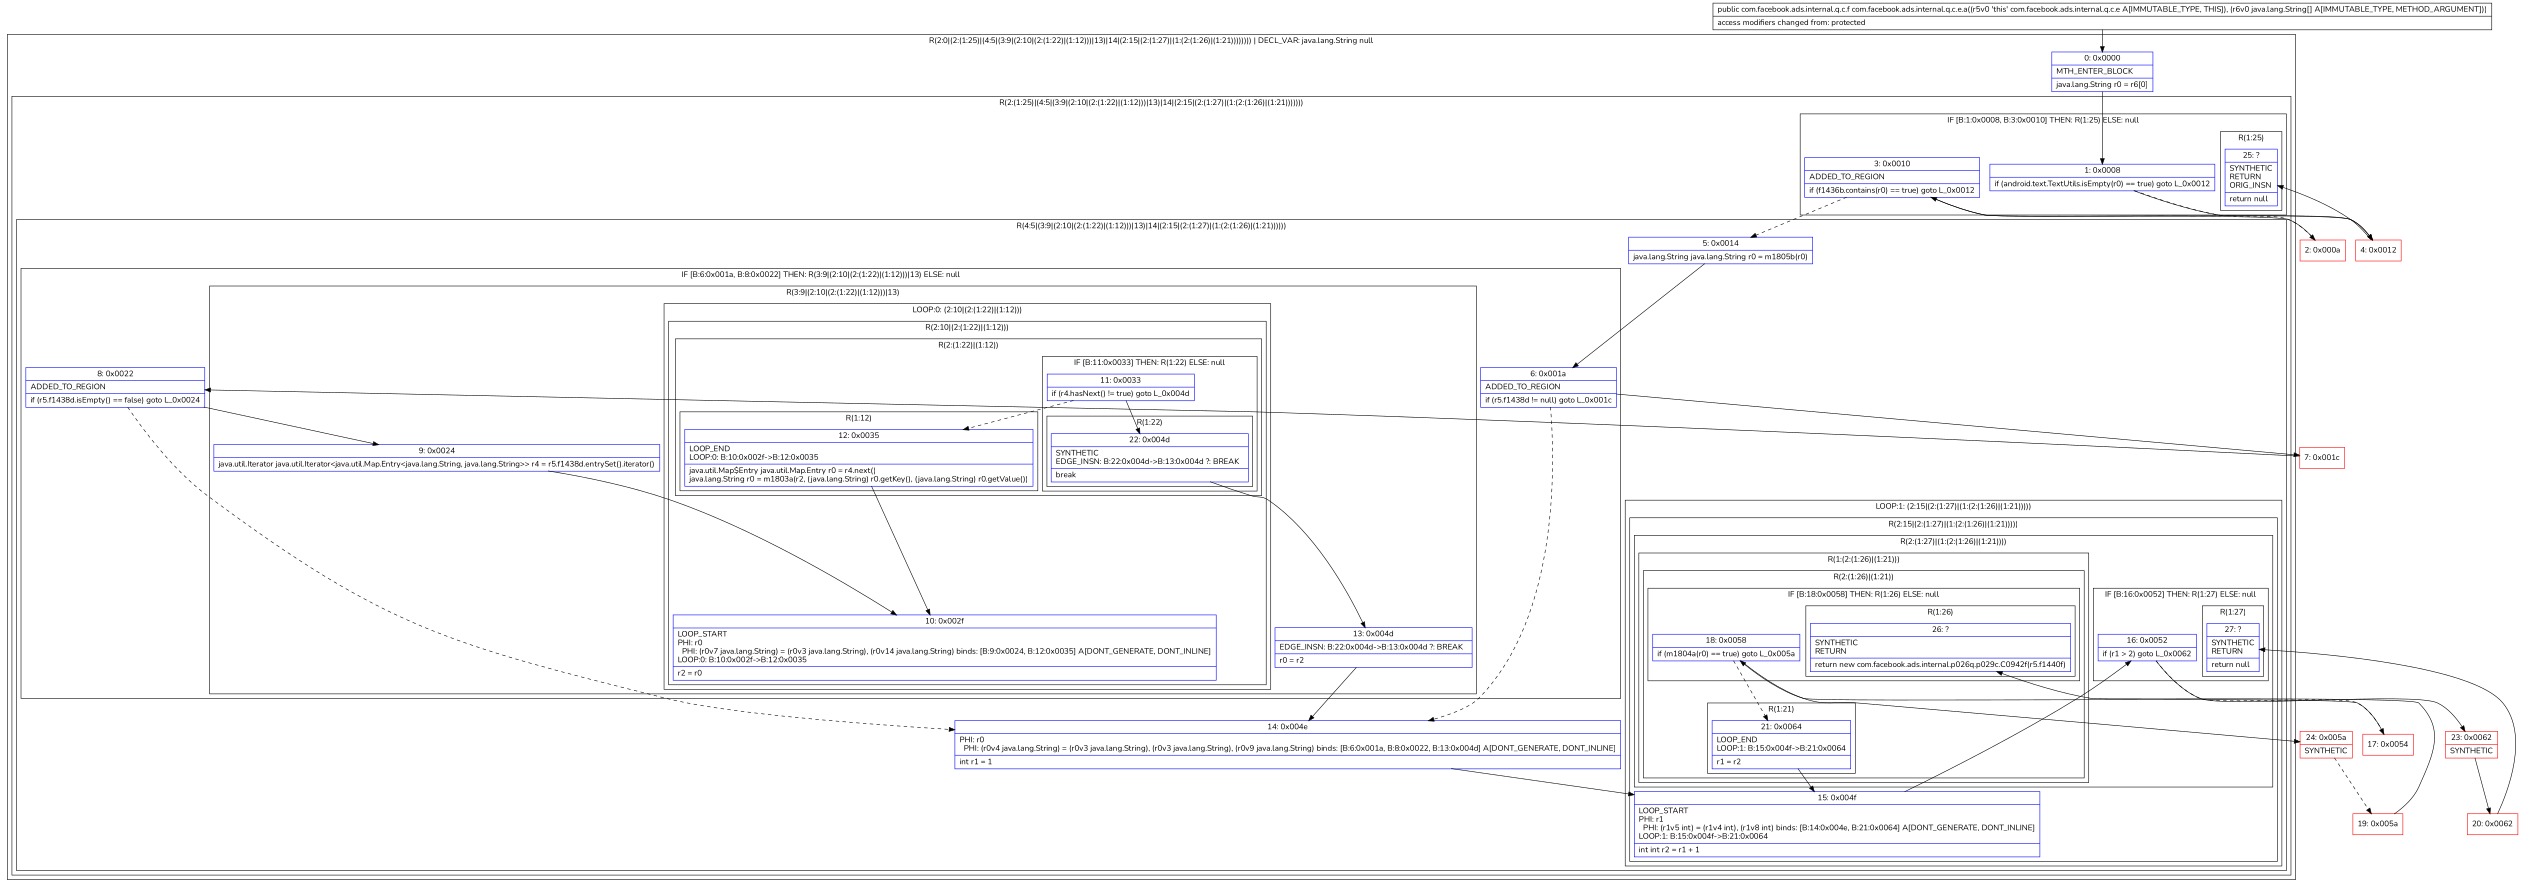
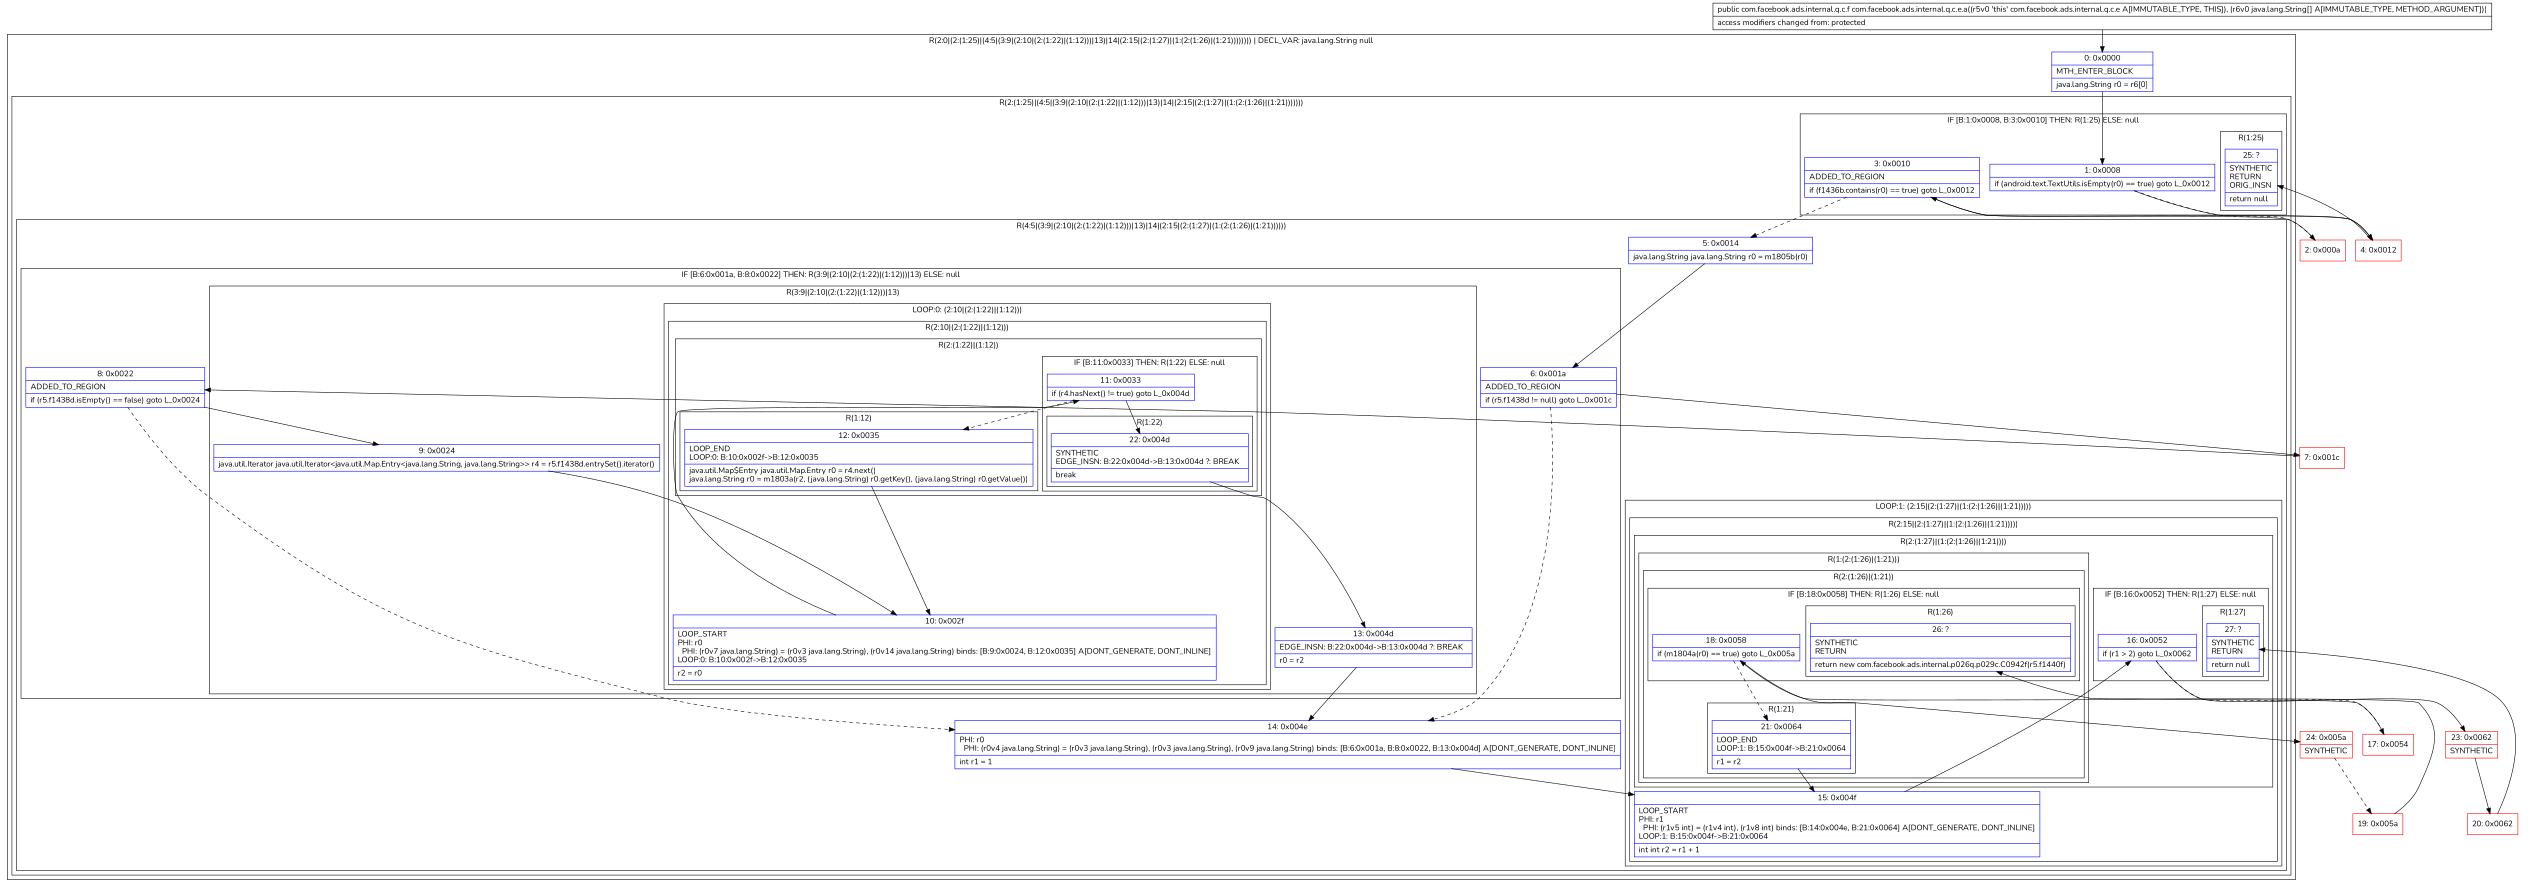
none -> (732, 408)
